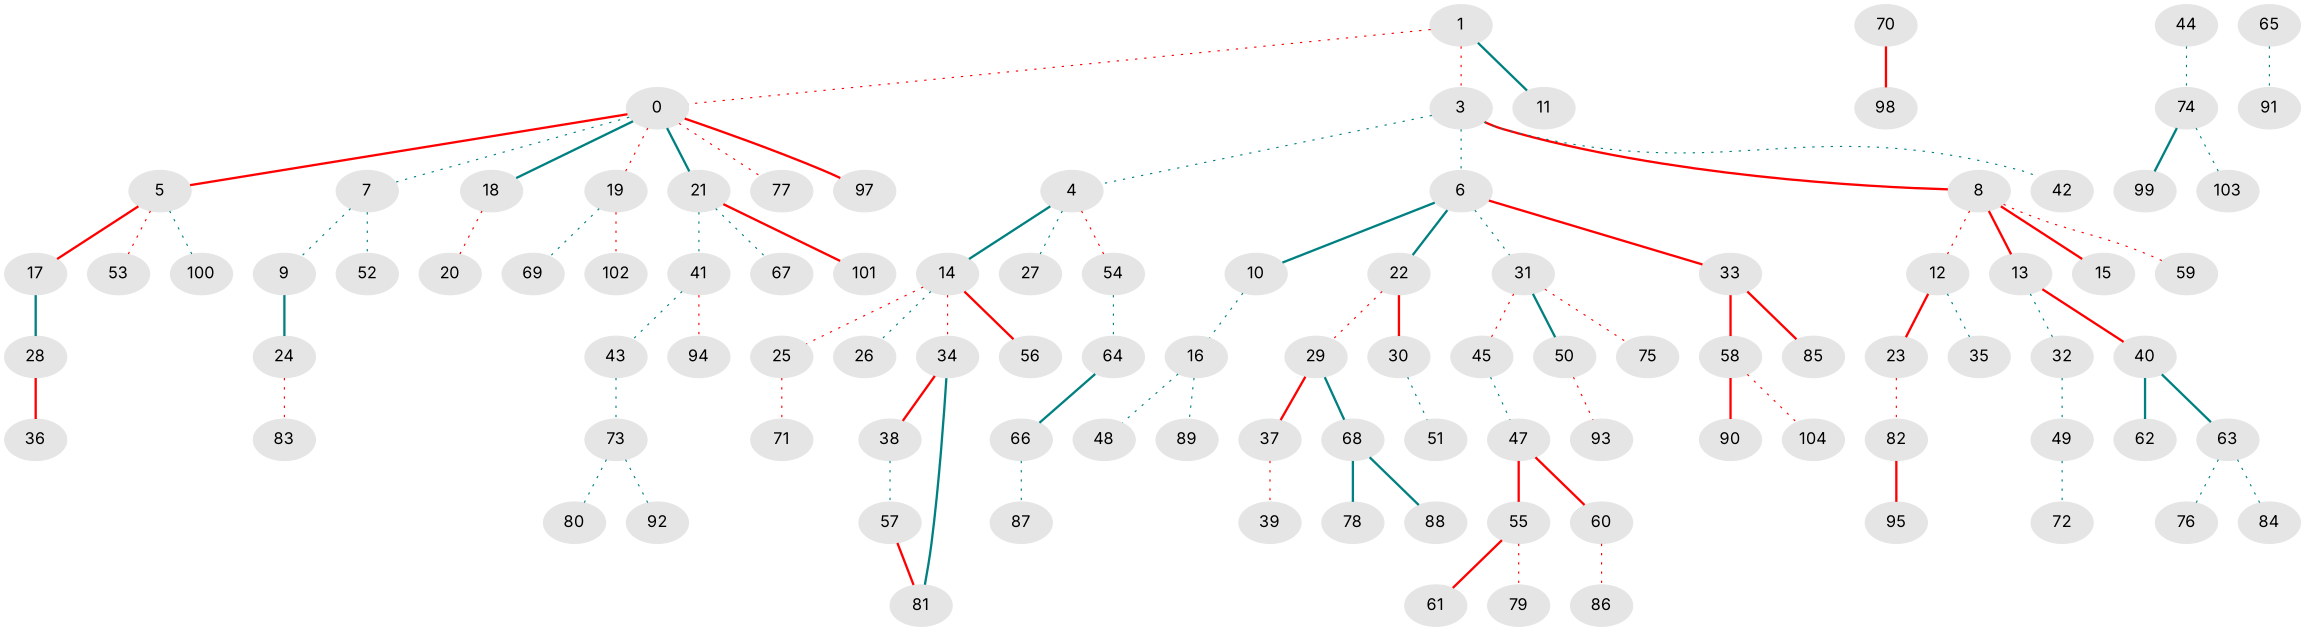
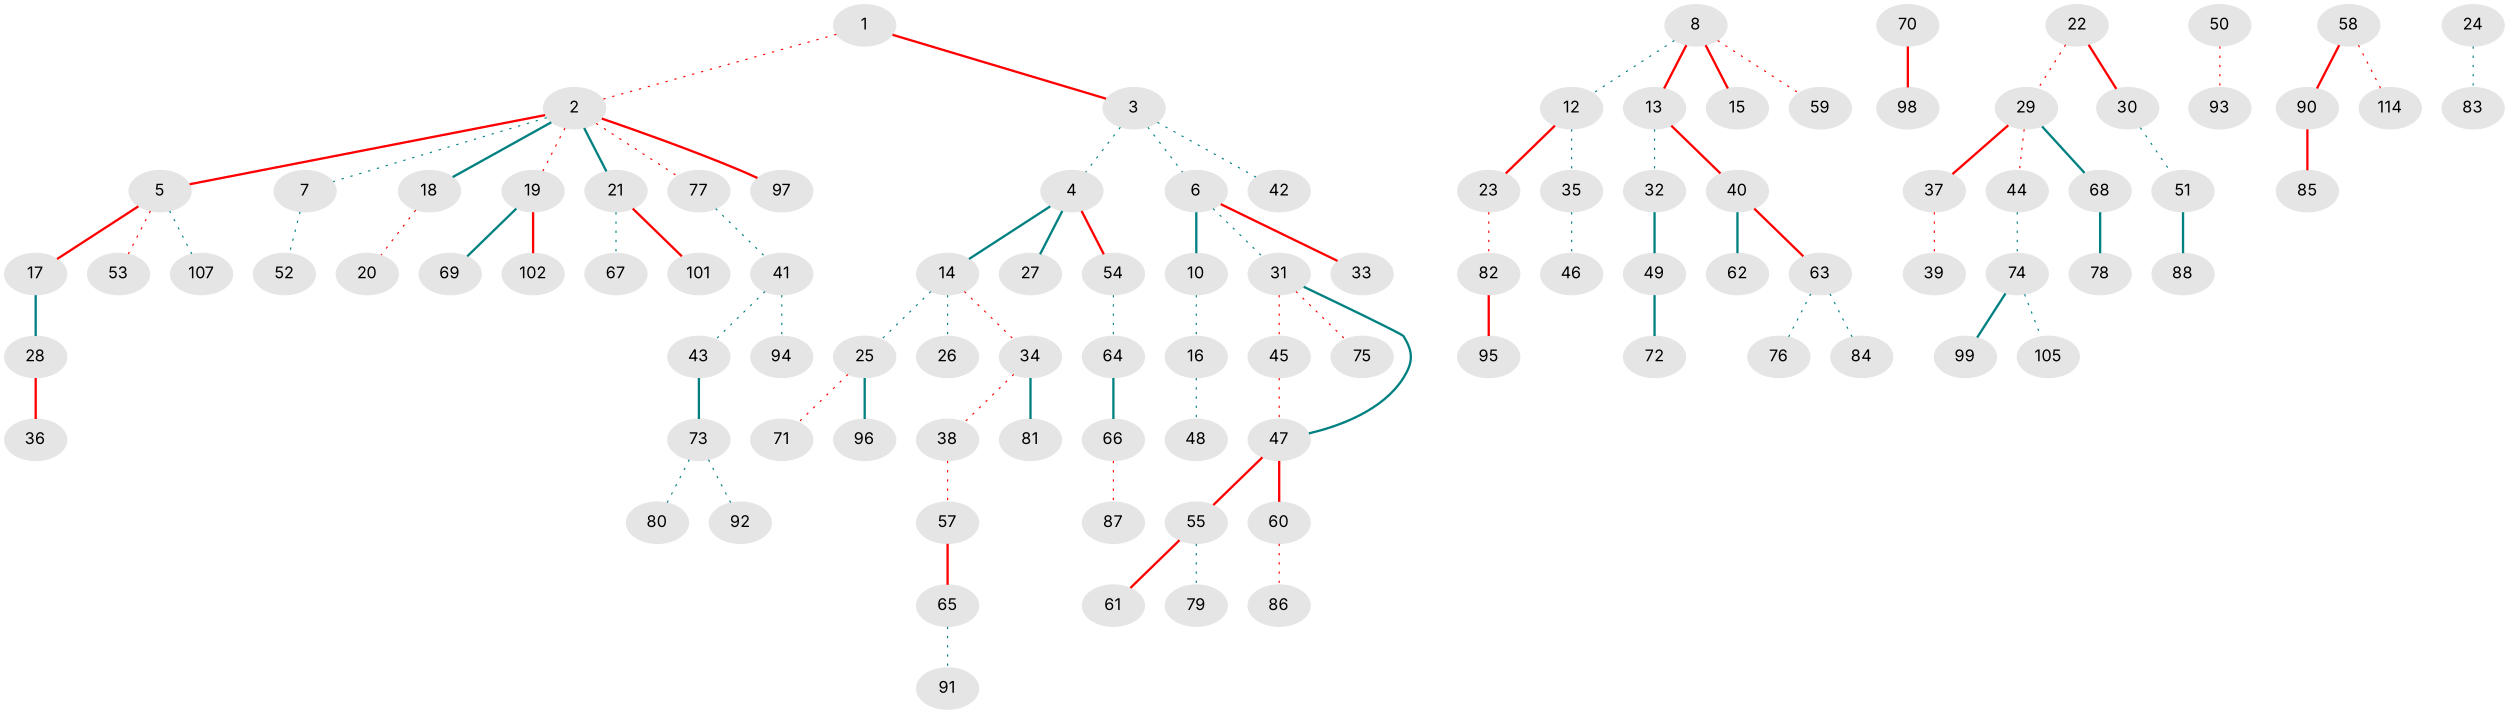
(1461, 67) -> (999, 67)
(657, 108) -> (575, 108)
(1544, 108) -> none
none -> (2022, 150)
(1714, 171) -> none
(2228, 191) -> (2048, 357)
(575, 232) -> (492, 232)
(616, 233) -> (533, 233)
(699, 233) -> (740, 232)
(1051, 233) -> (1051, 233)
(1093, 233) -> (1093, 233)
(1430, 233) -> none
(1958, 233) -> (1634, 67)
(201, 274) -> (201, 274)
(284, 274) -> none
none -> (1572, 274)
(865, 315) -> (906, 315)
(1772, 315) -> (2307, 150)
(699, 316) -> (782, 316)
(1544, 316) -> (1411, 357)
(1731, 316) -> none
(1030, 357) -> none
(284, 398) -> (2473, 67)
(616, 398) -> (699, 398)
(919, 398) -> (989, 398)
(1500, 398) -> (1279, 398)
(2062, 398) -> (1655, 233)
(2186, 398) -> (1779, 232)
none -> (865, 440)
(1187, 440) -> none
(1813, 440) -> (2390, 108)
(890, 481) -> (948, 481)
(1021, 481) -> (1113, 481)
(1394, 481) -> (2183, 233)
(2062, 481) -> (1655, 316)
(905, 564) -> (948, 564)
(1519, 564) -> (1196, 564)
